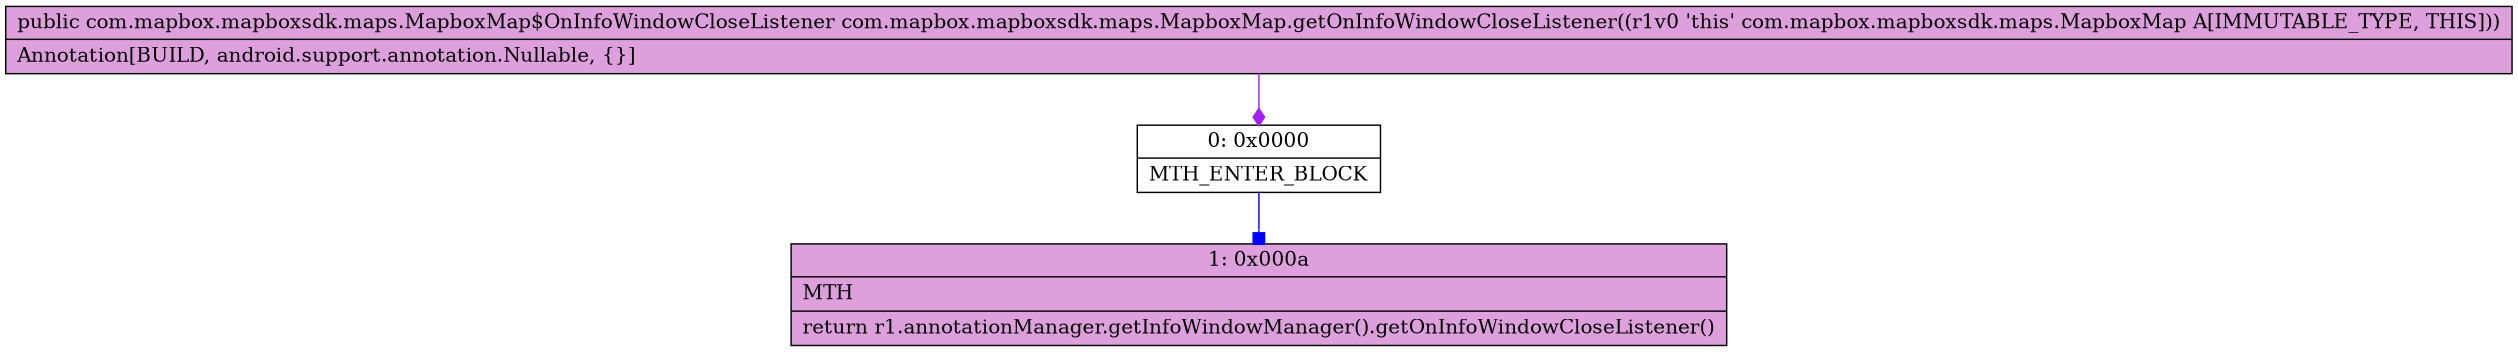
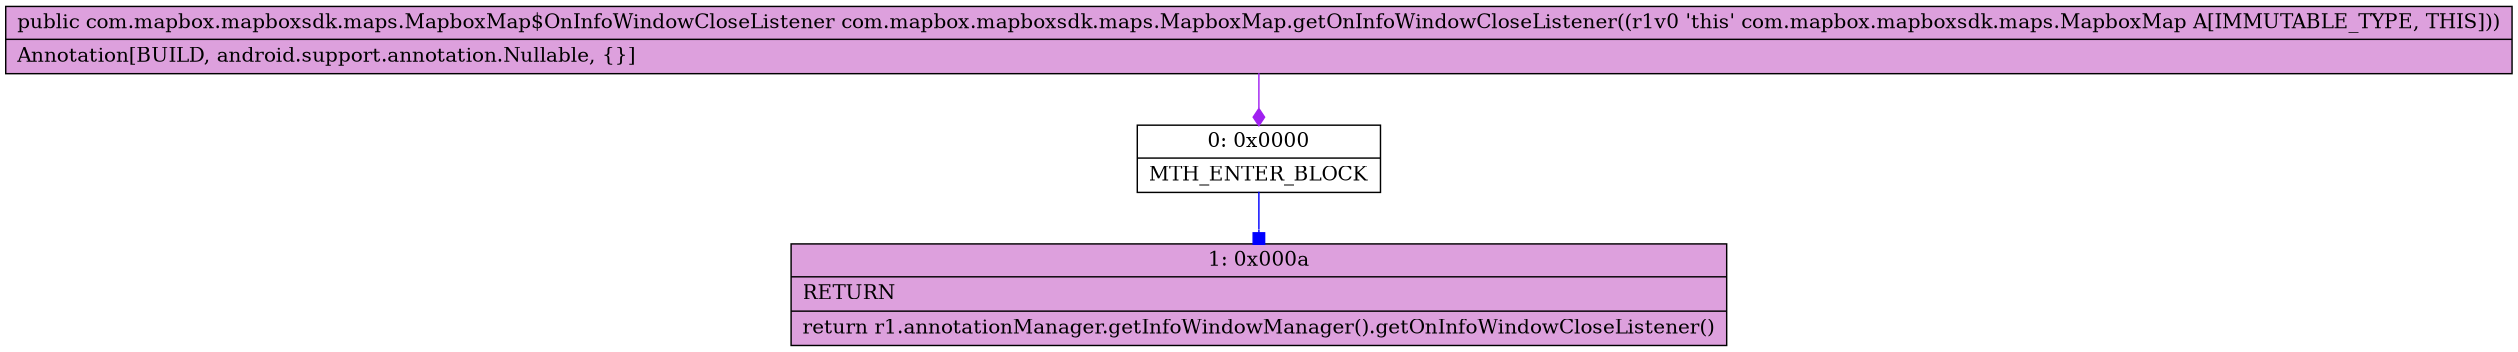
(828, 293) -> (849, 293)
